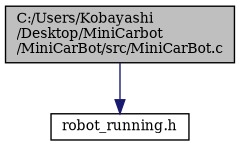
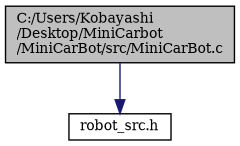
(120, 127) -> (120, 127)
